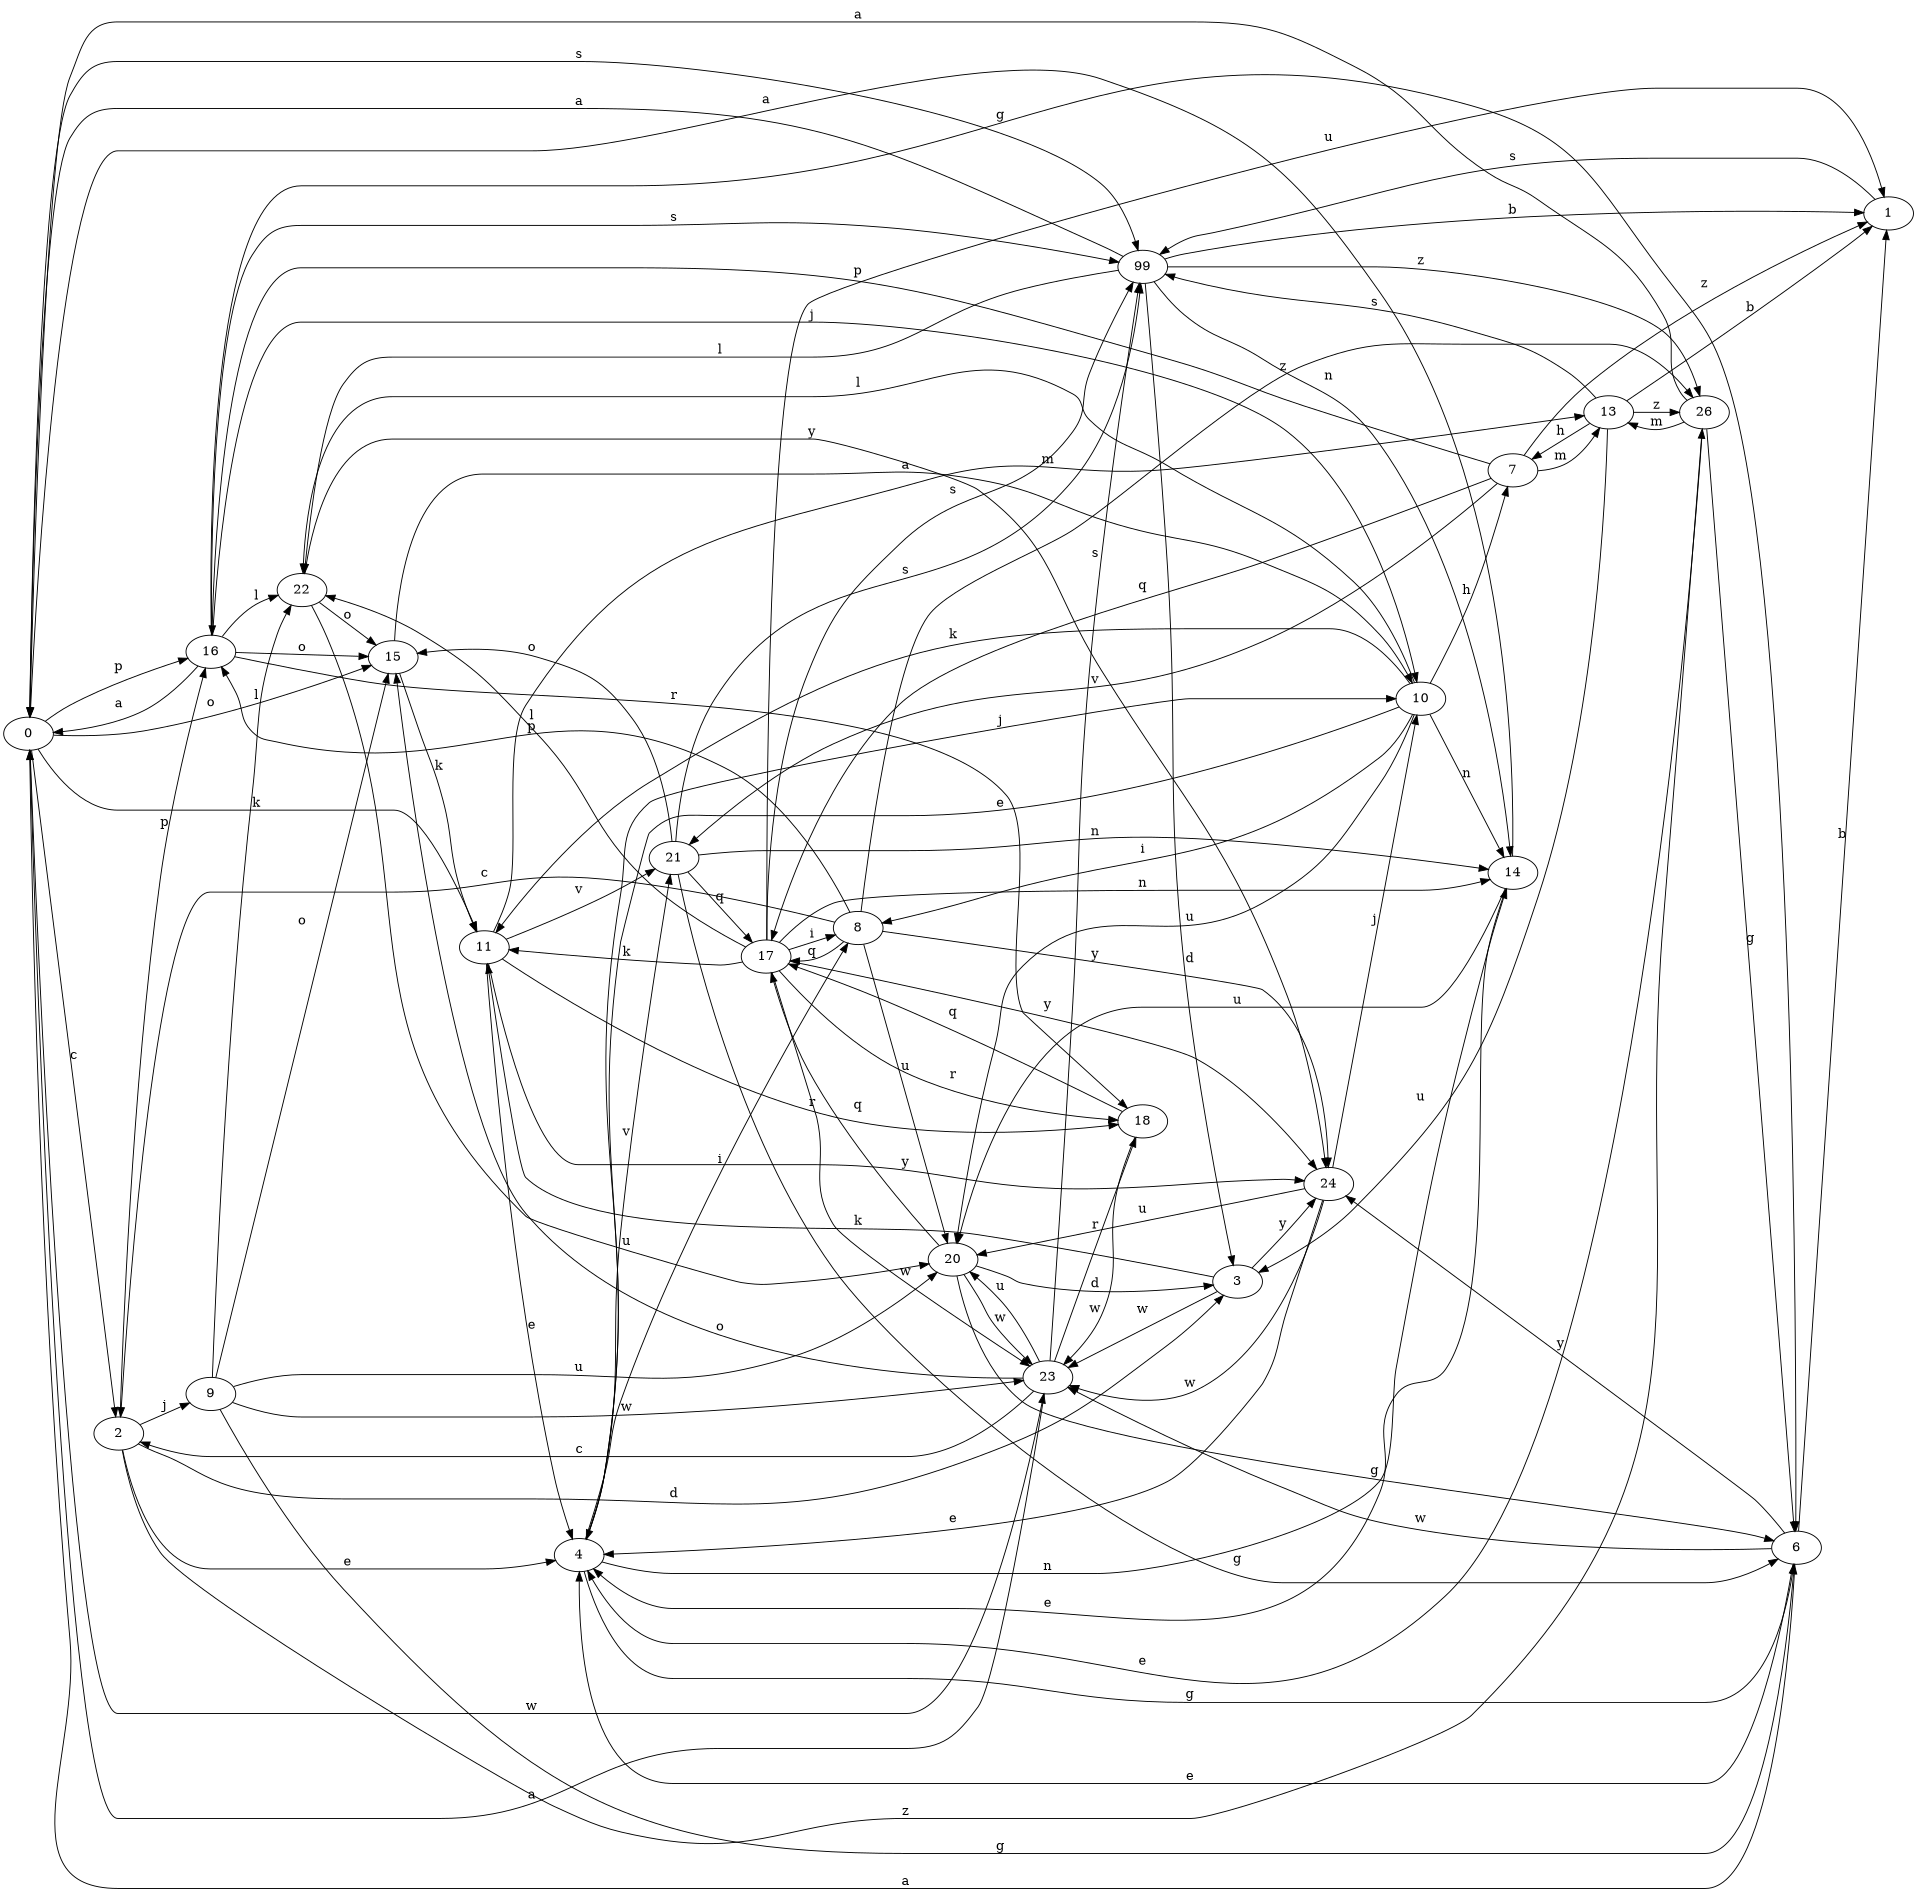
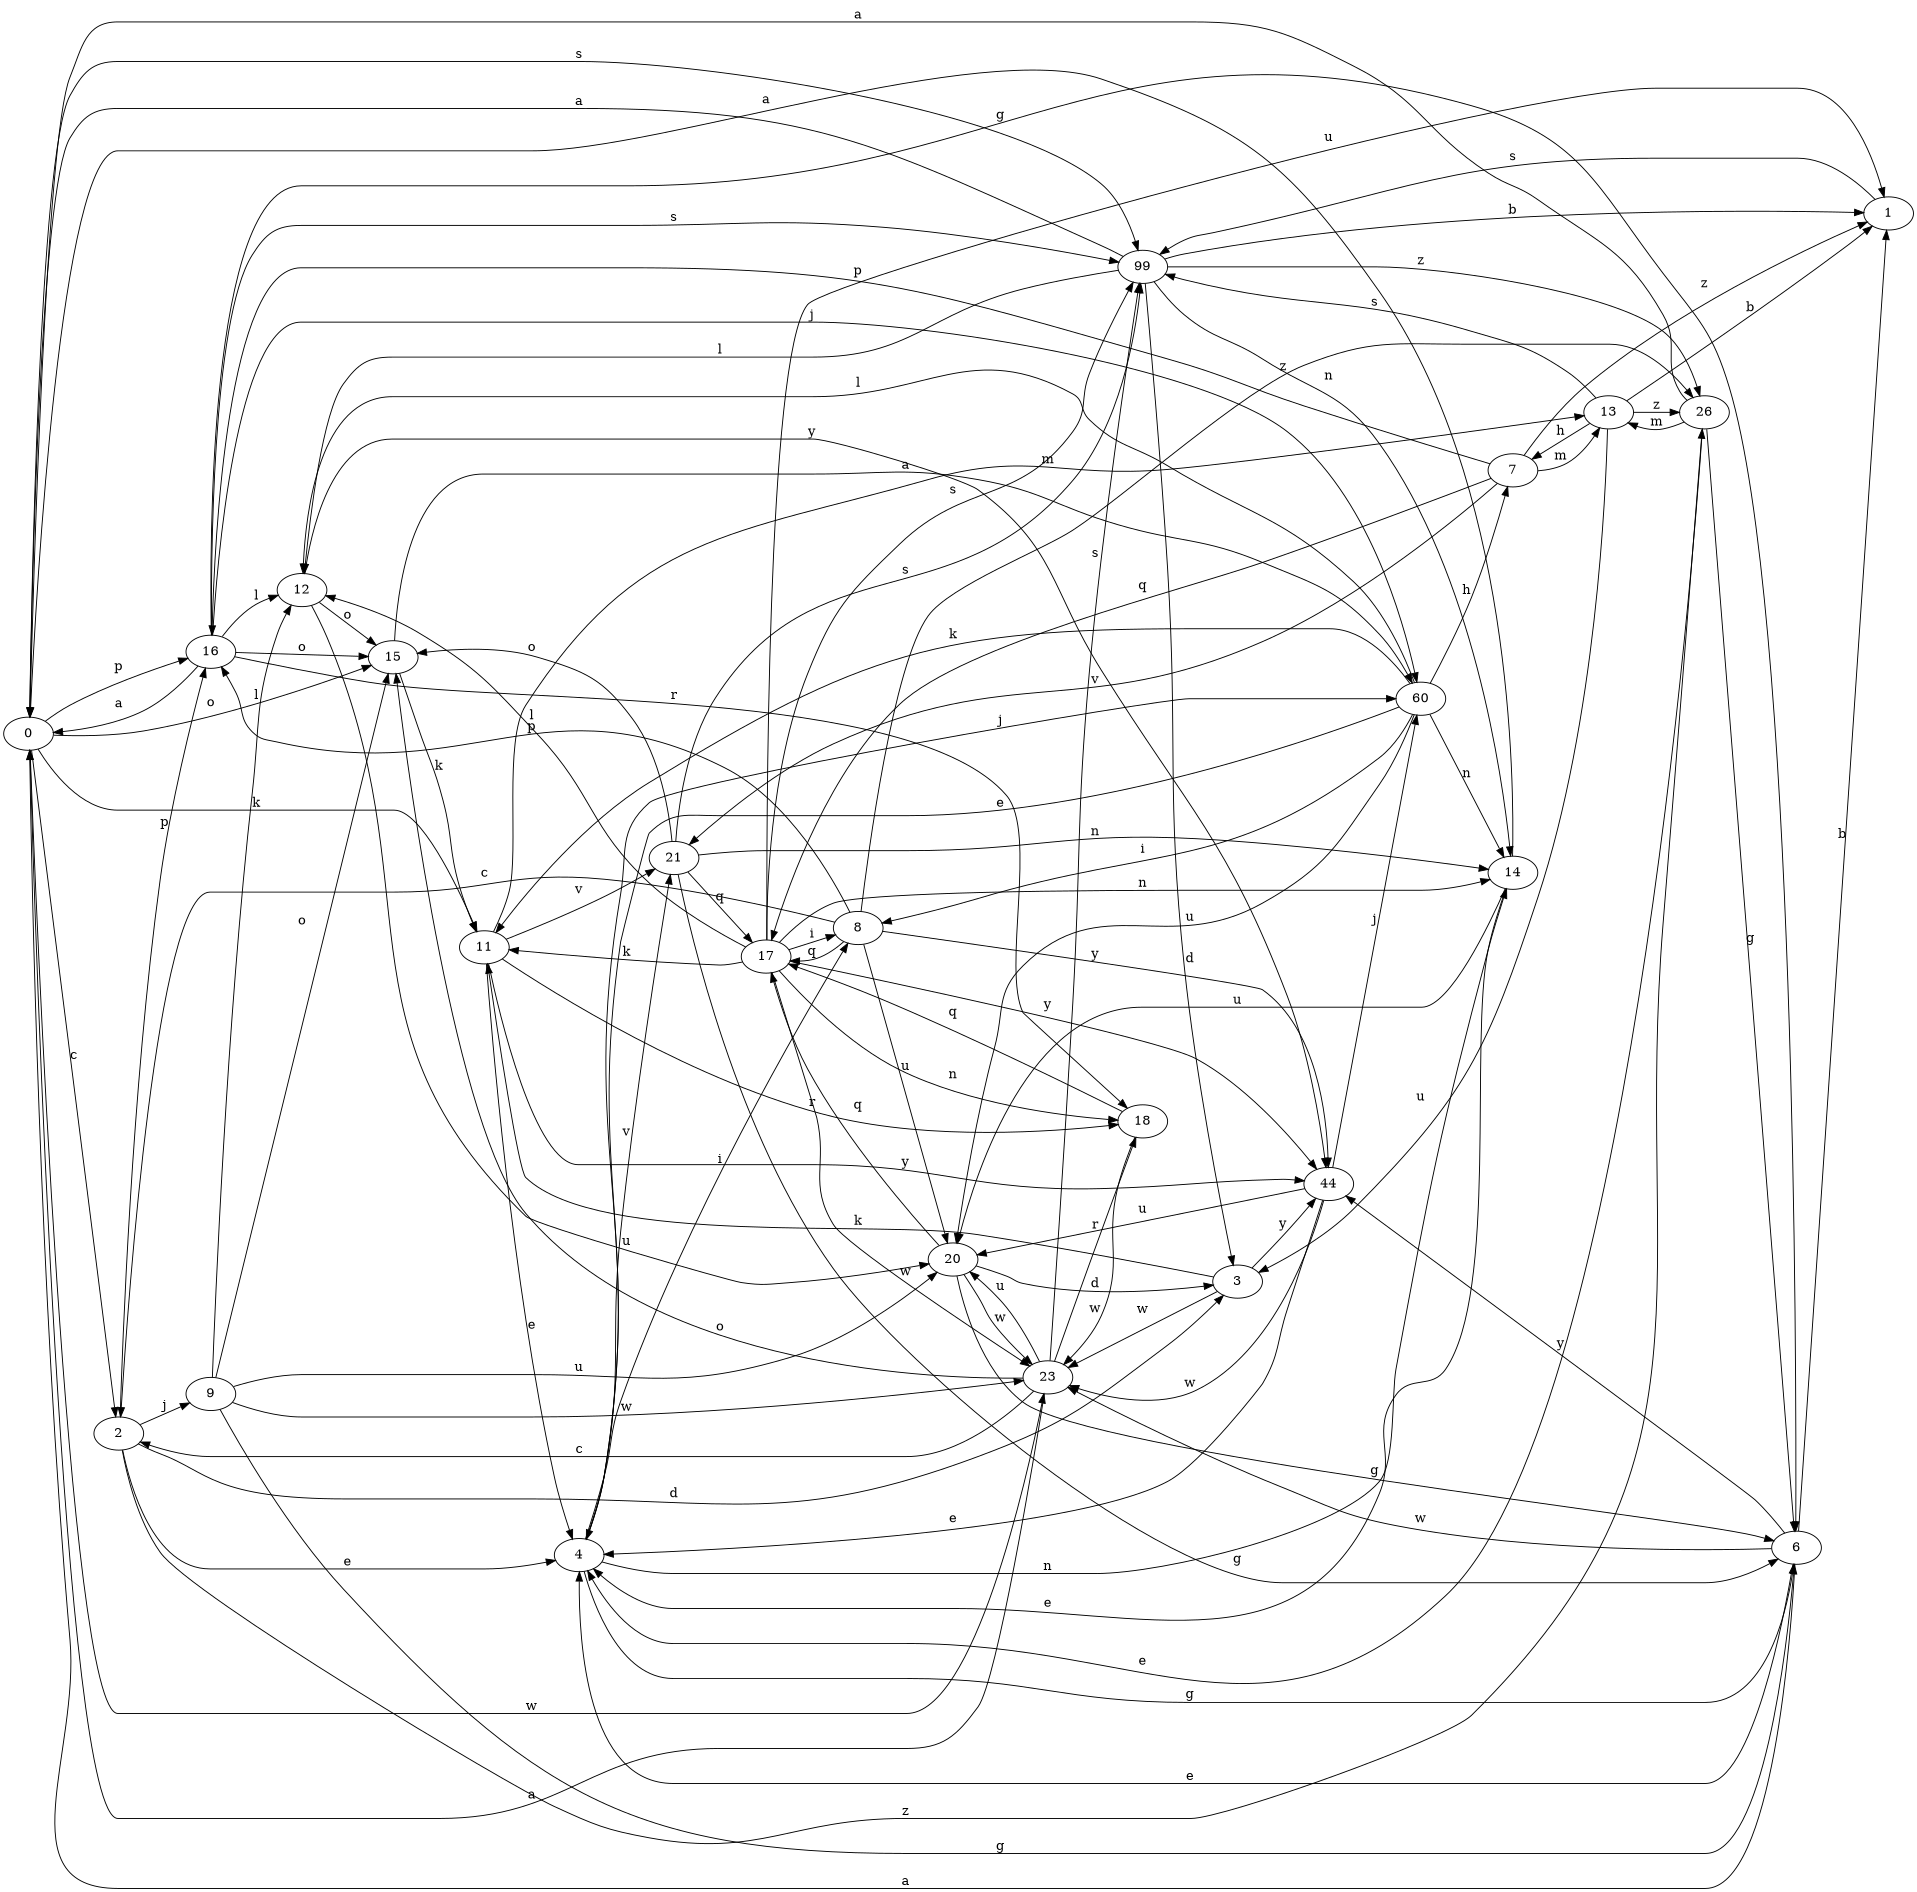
(302, 590) -> (302, 590)
(1421, 699) -> (1421, 699)
(953, 1075) -> (953, 1075)
(1329, 1184) -> (1329, 1184)
